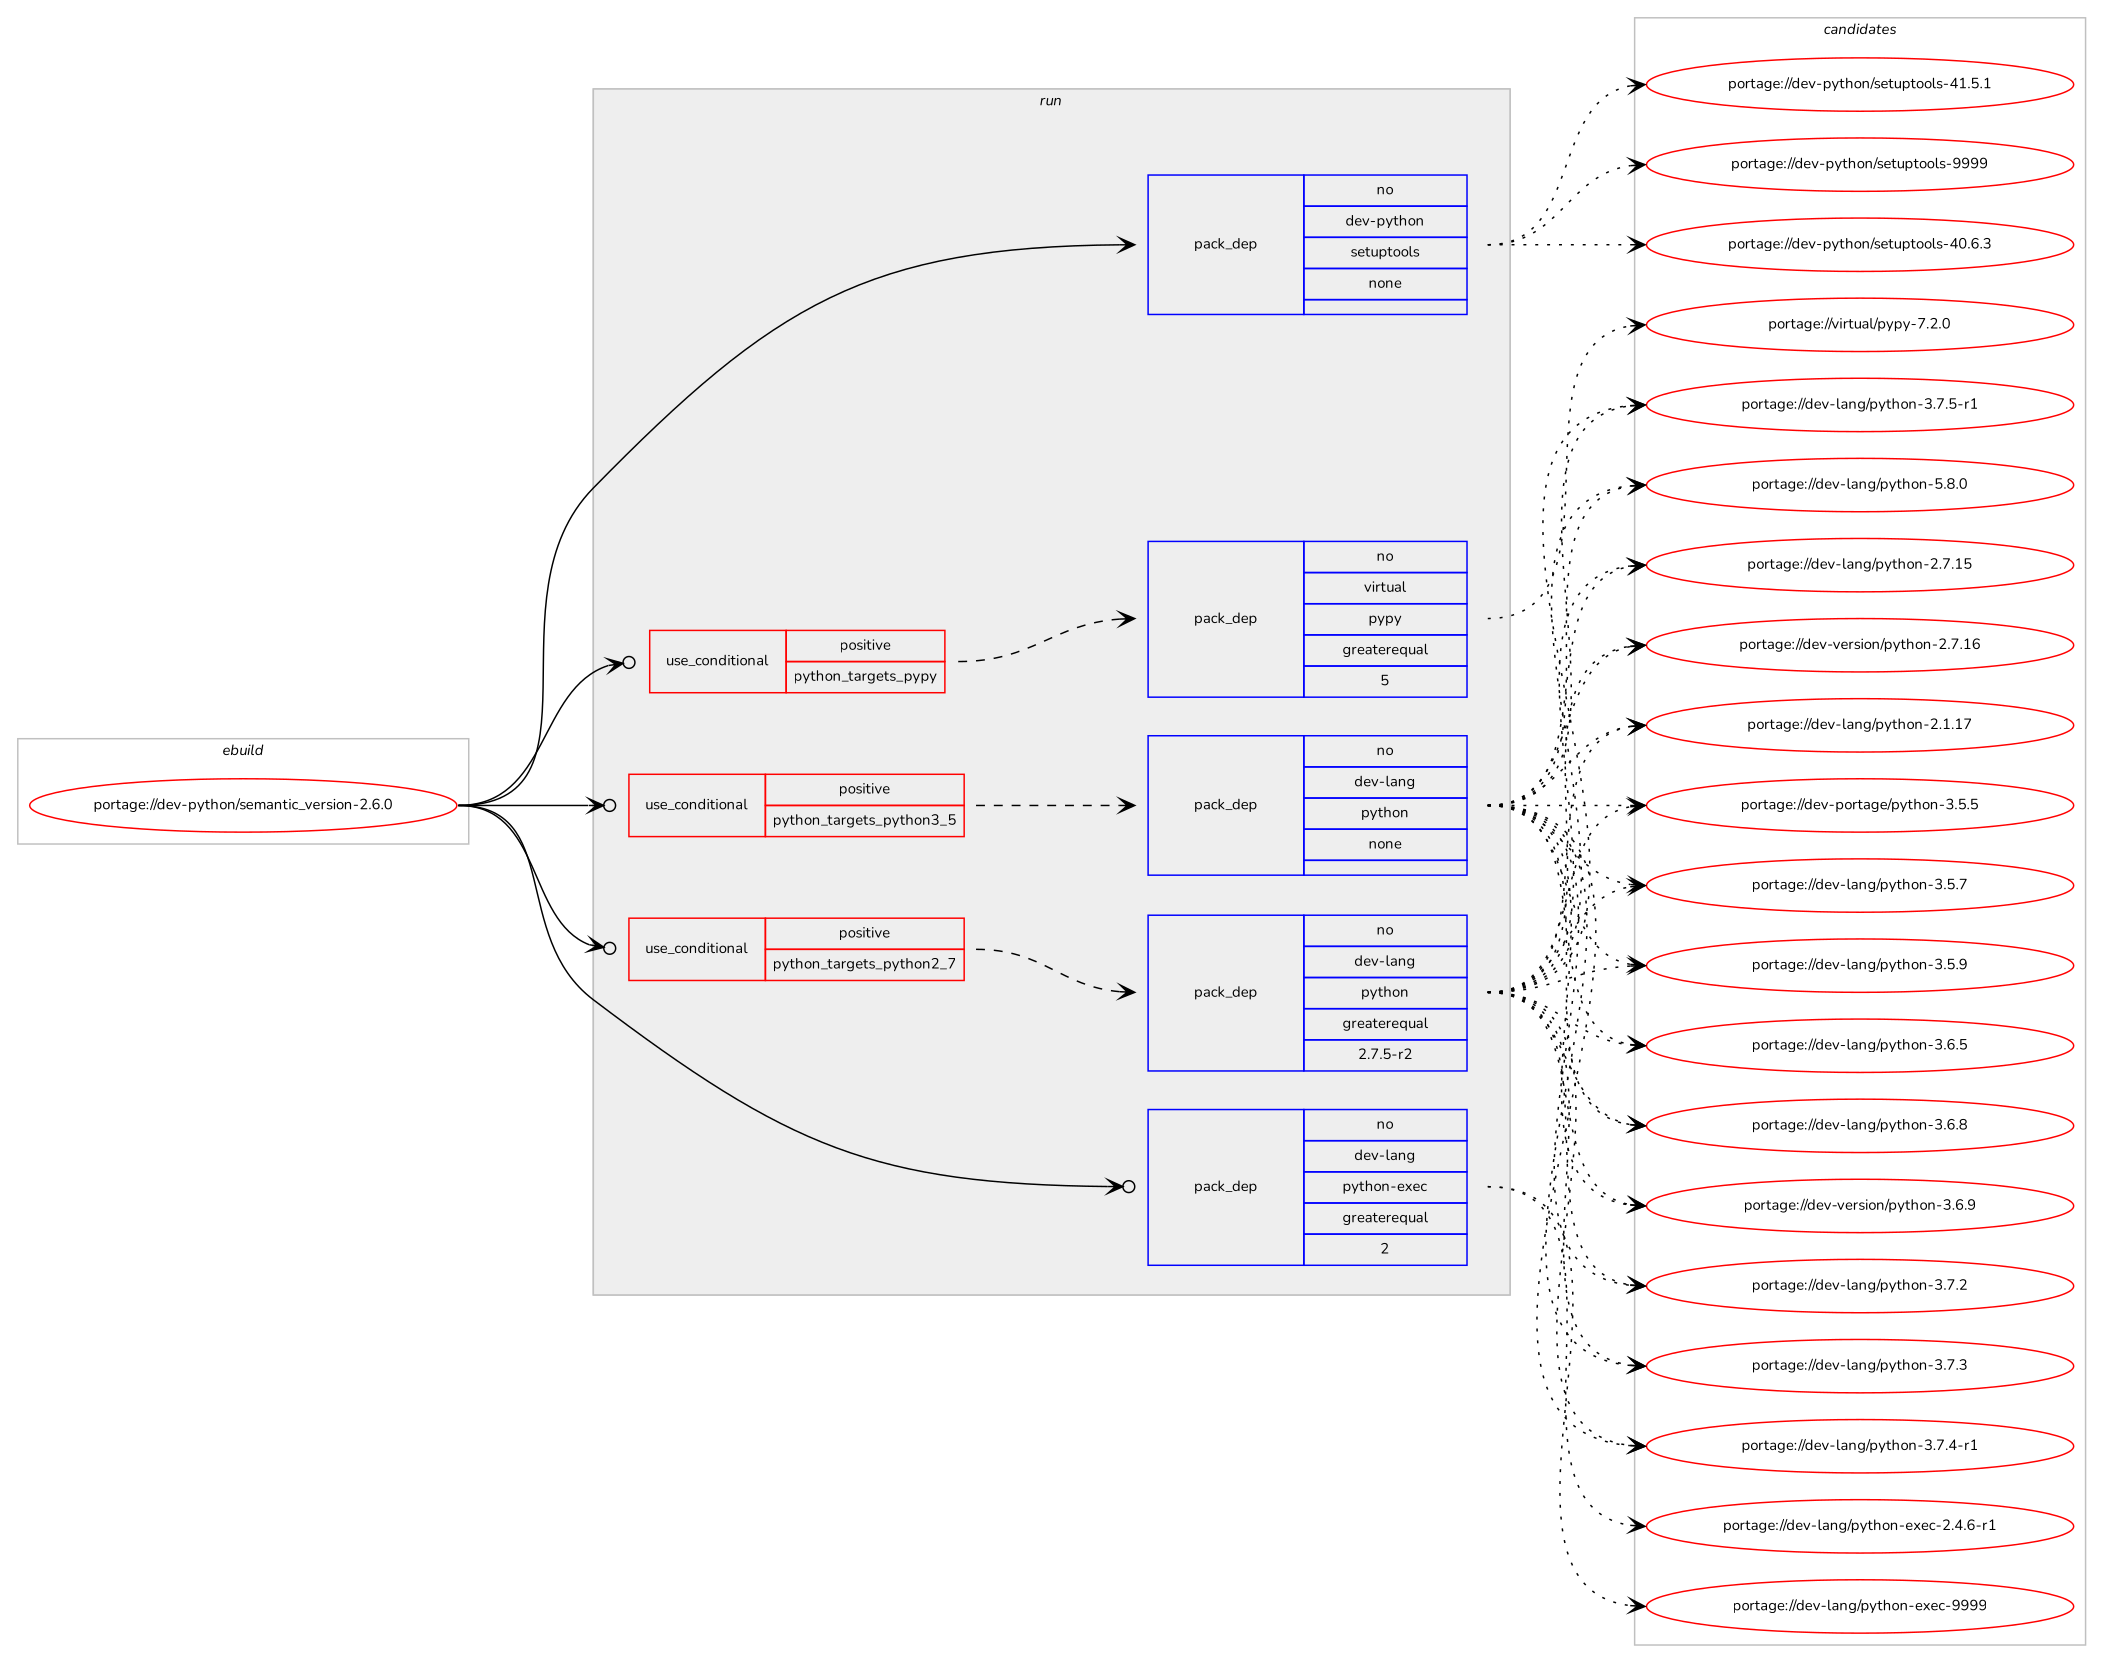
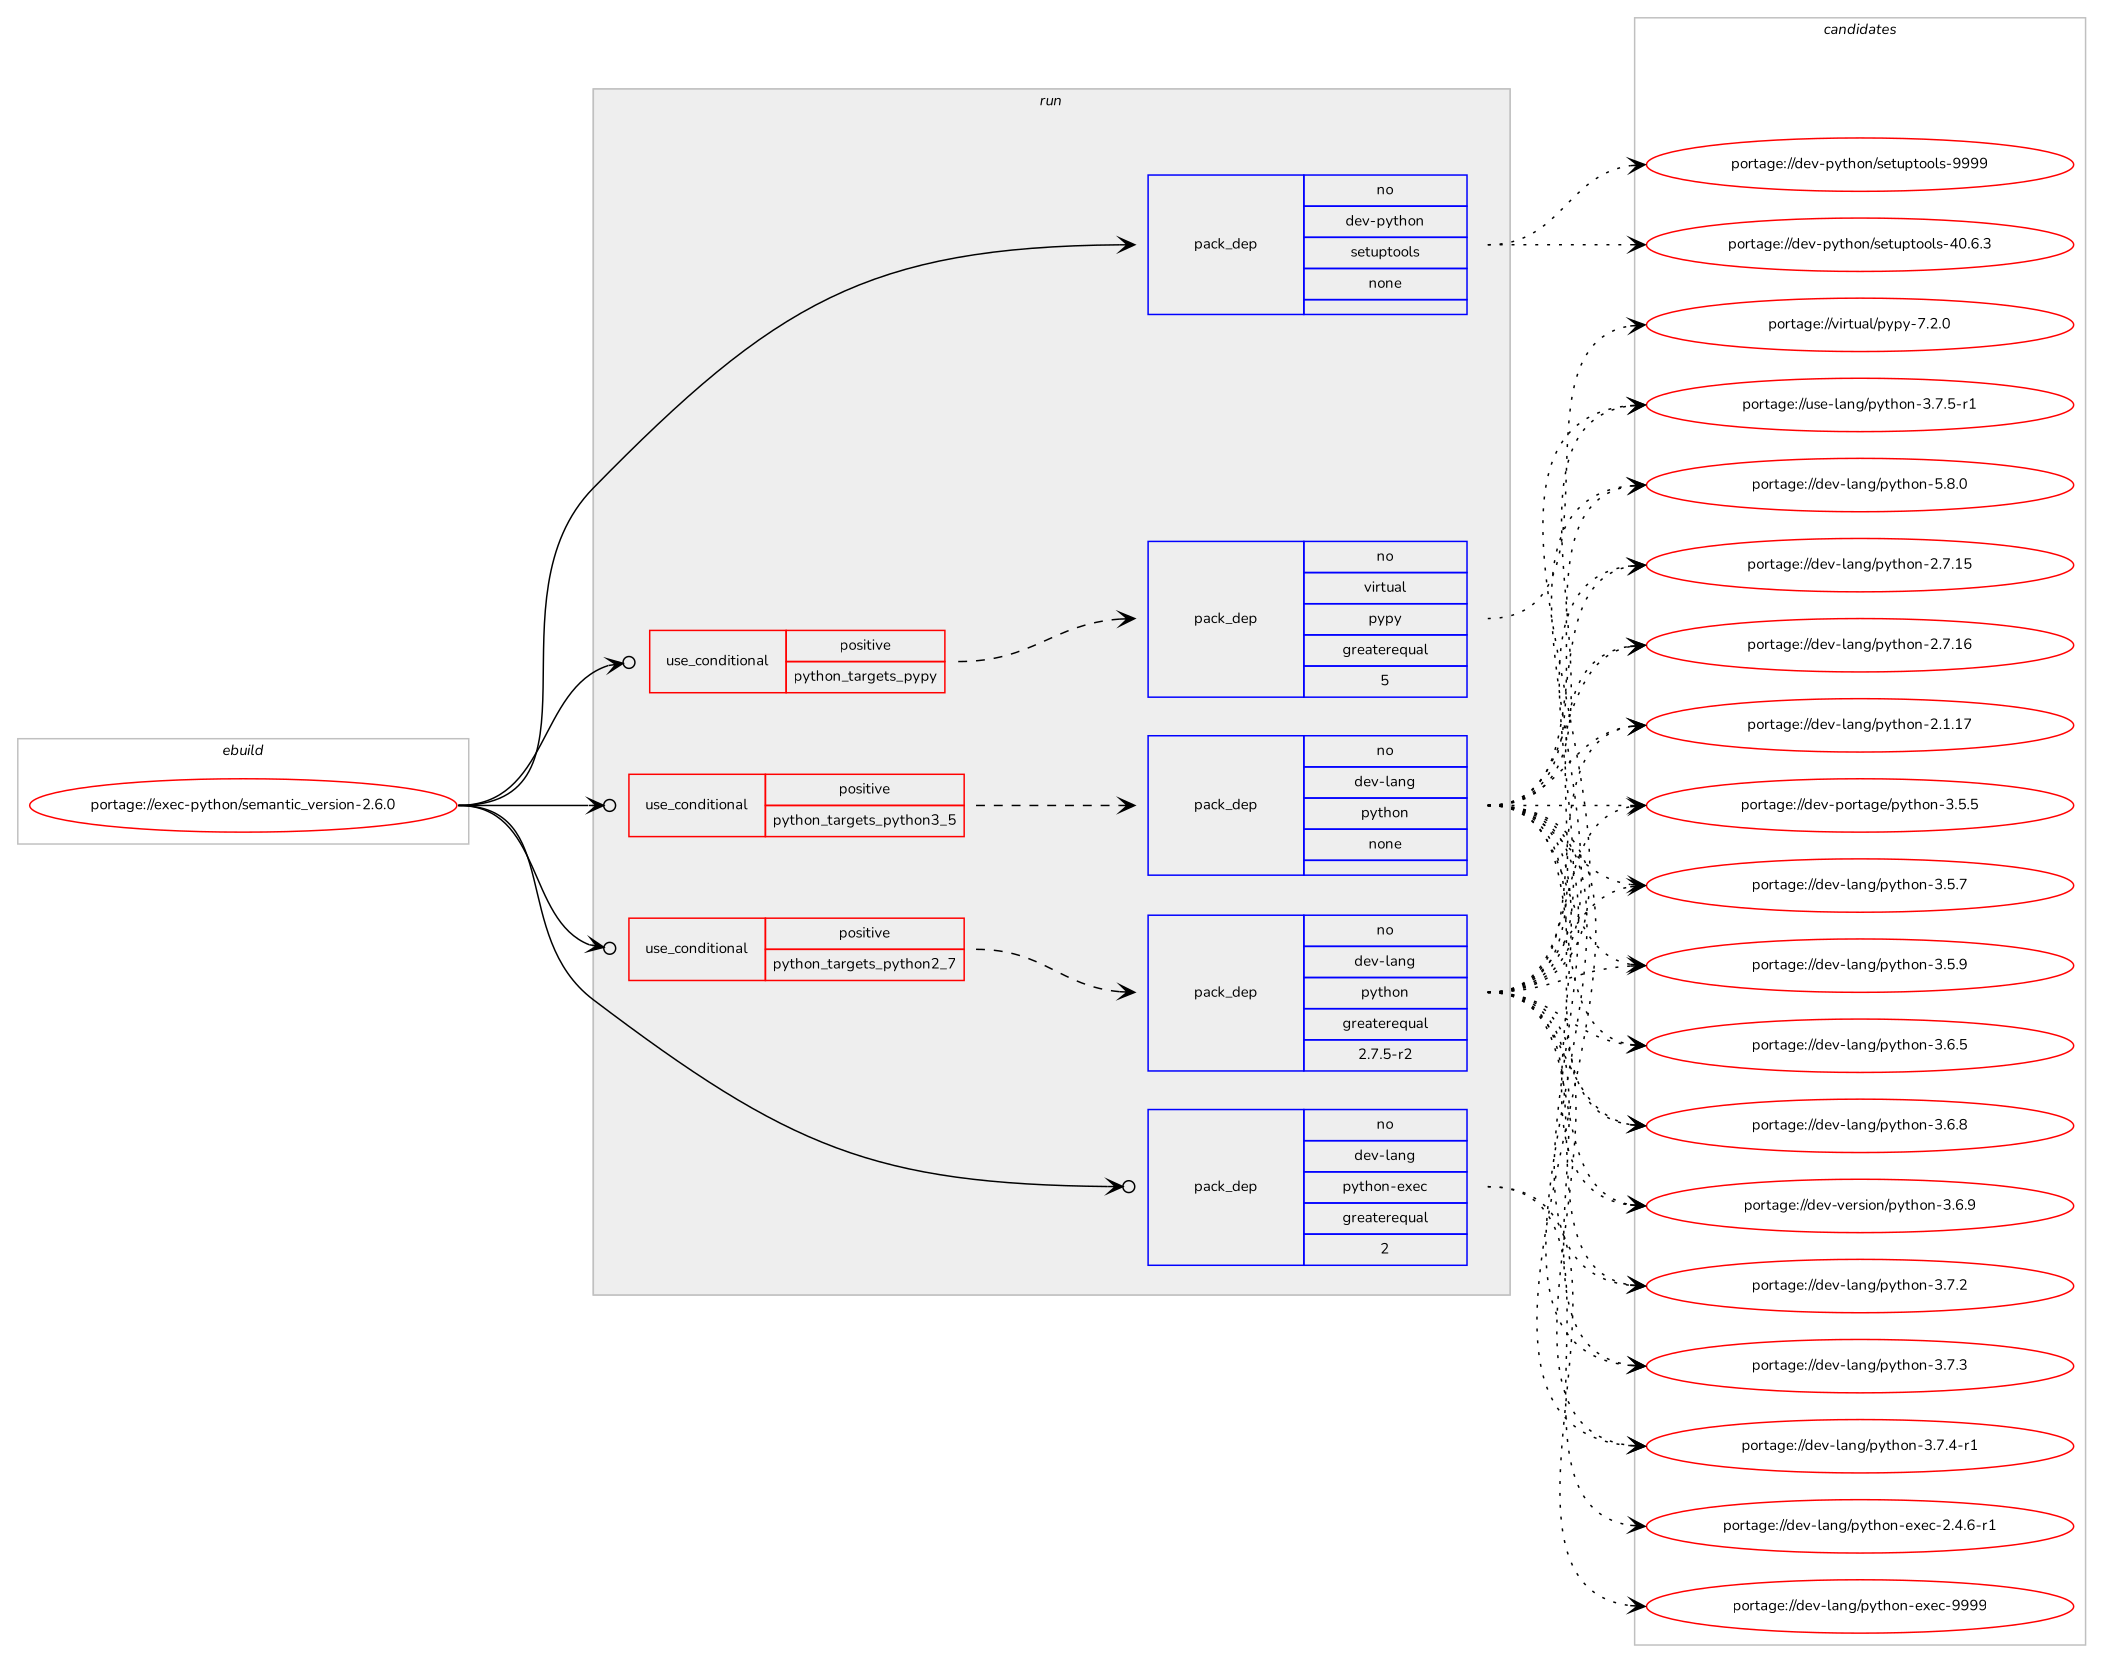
(1860, 85) -> none
(1860, 405) -> (1860, 405)
(1860, 645) -> (1860, 645)
(243, 805) -> (243, 805)
